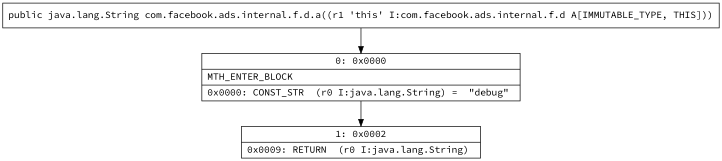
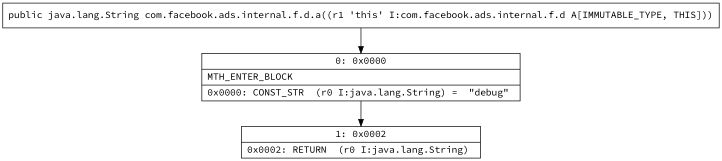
(361, 150) -> (361, 150)
